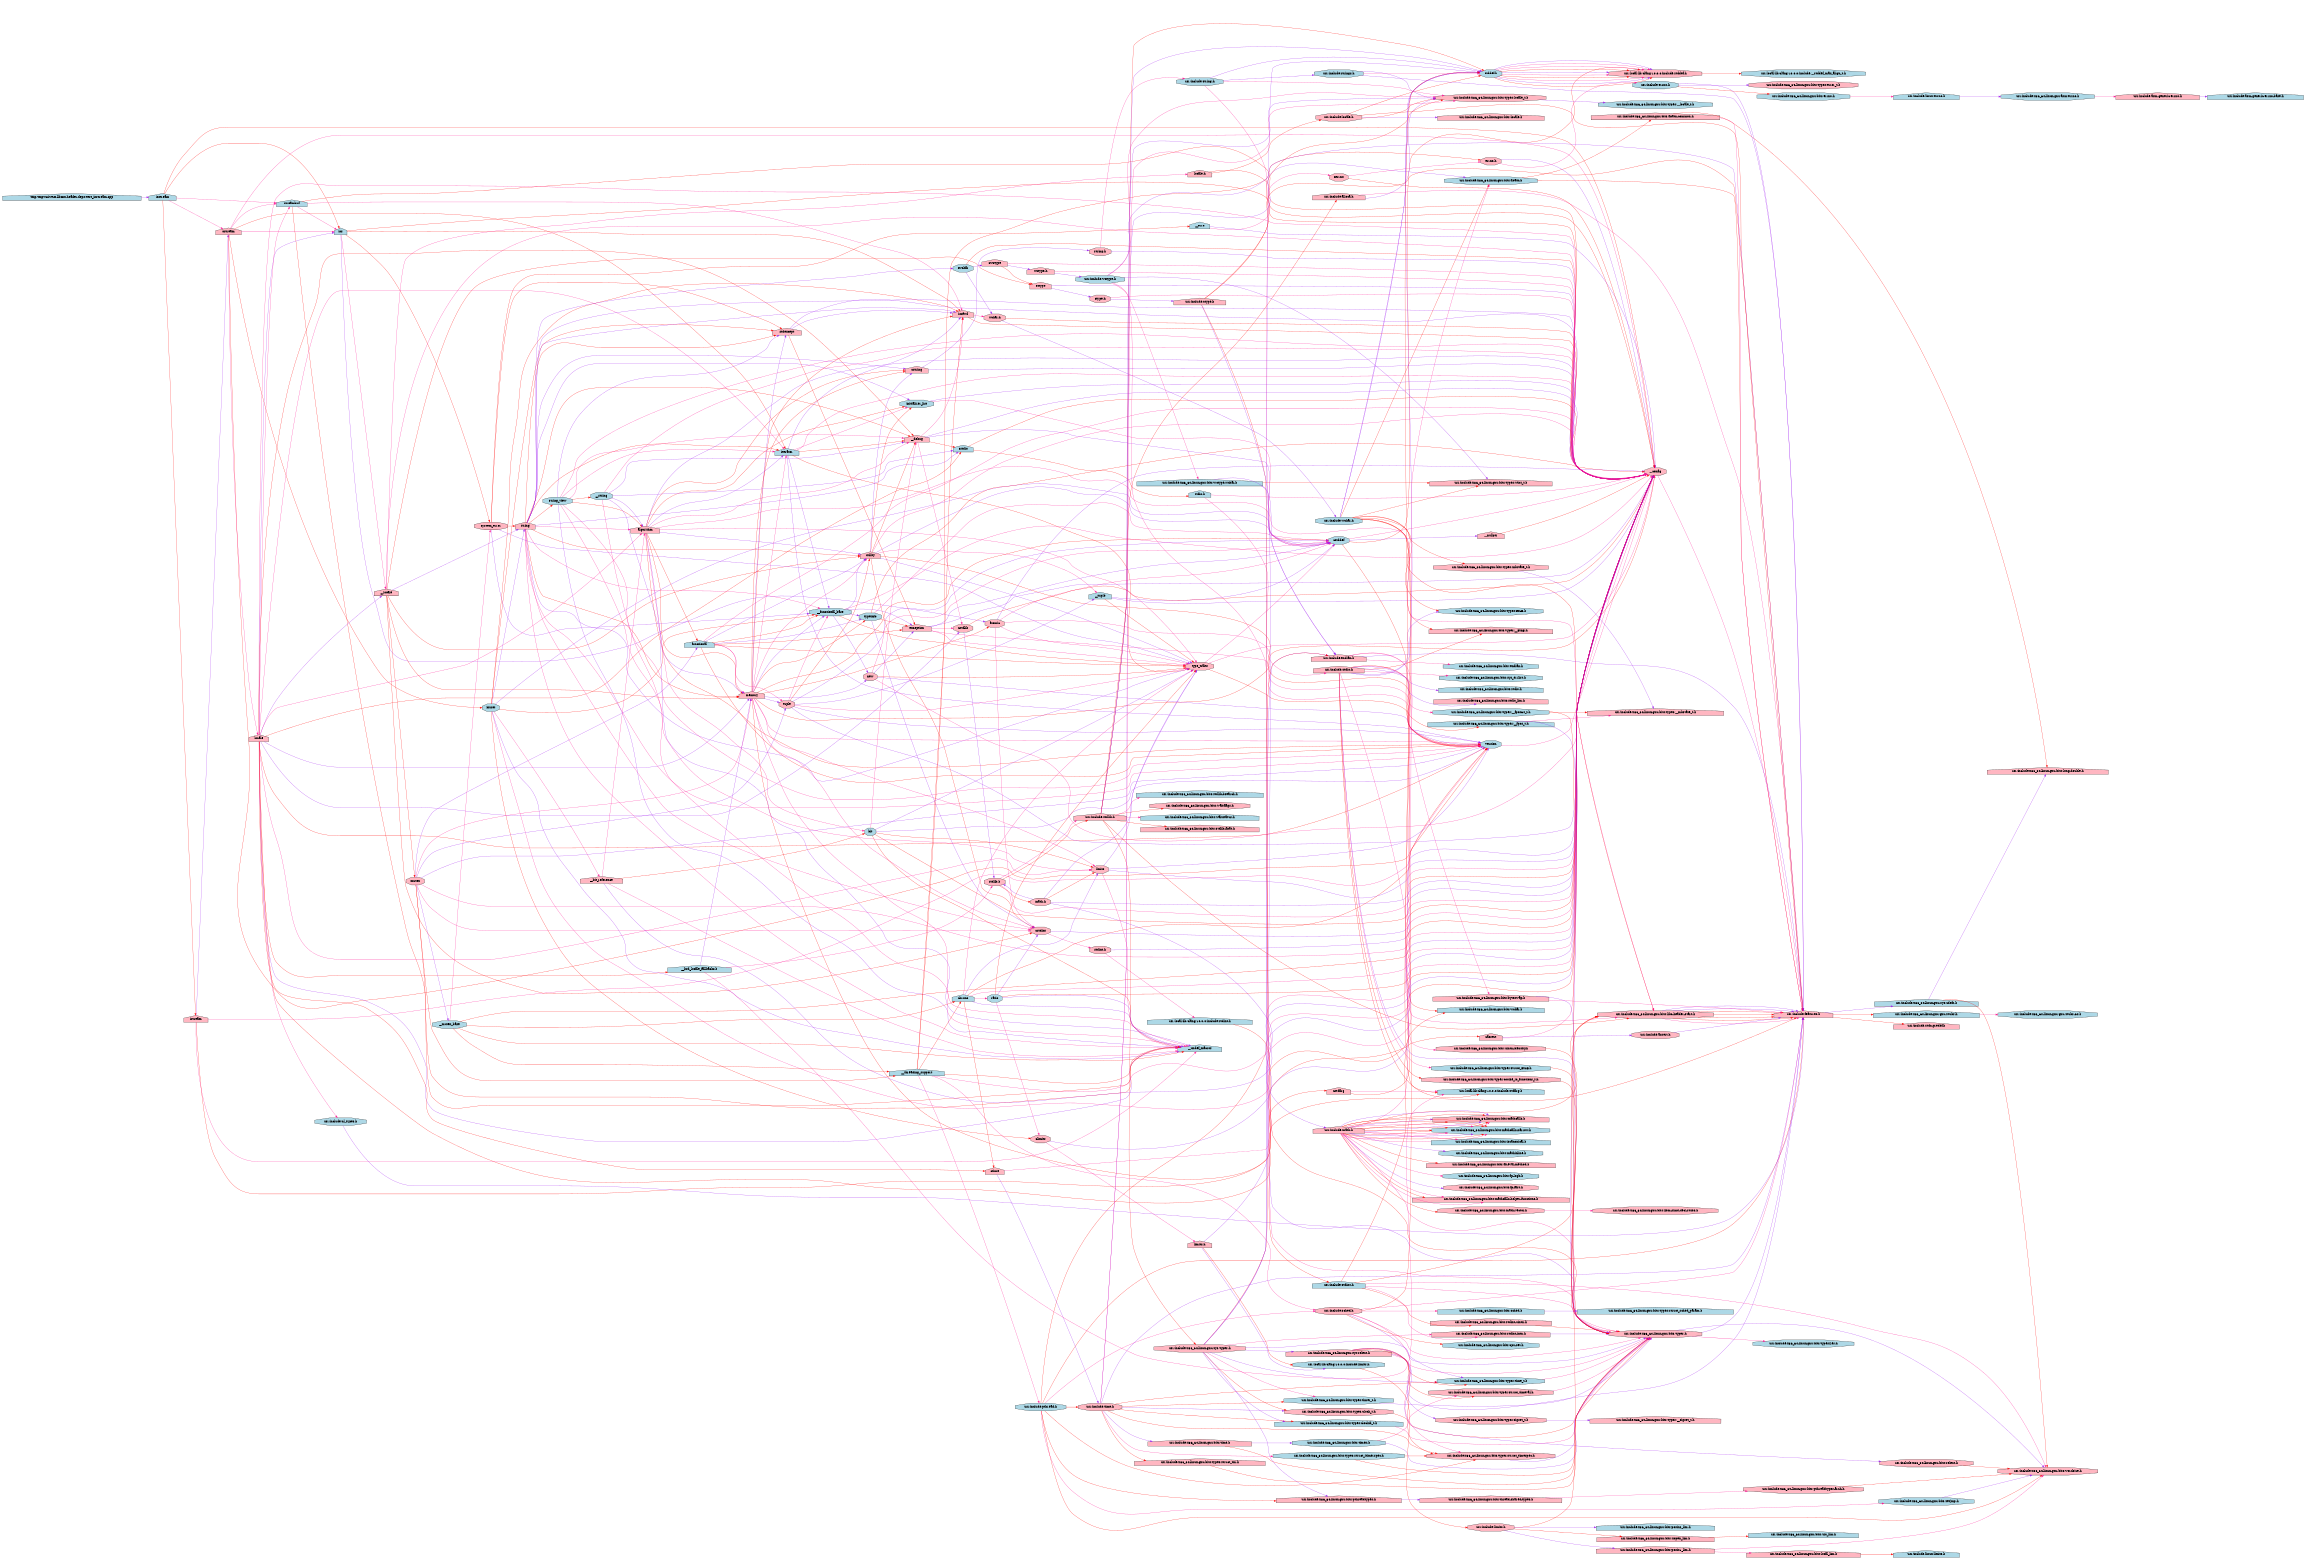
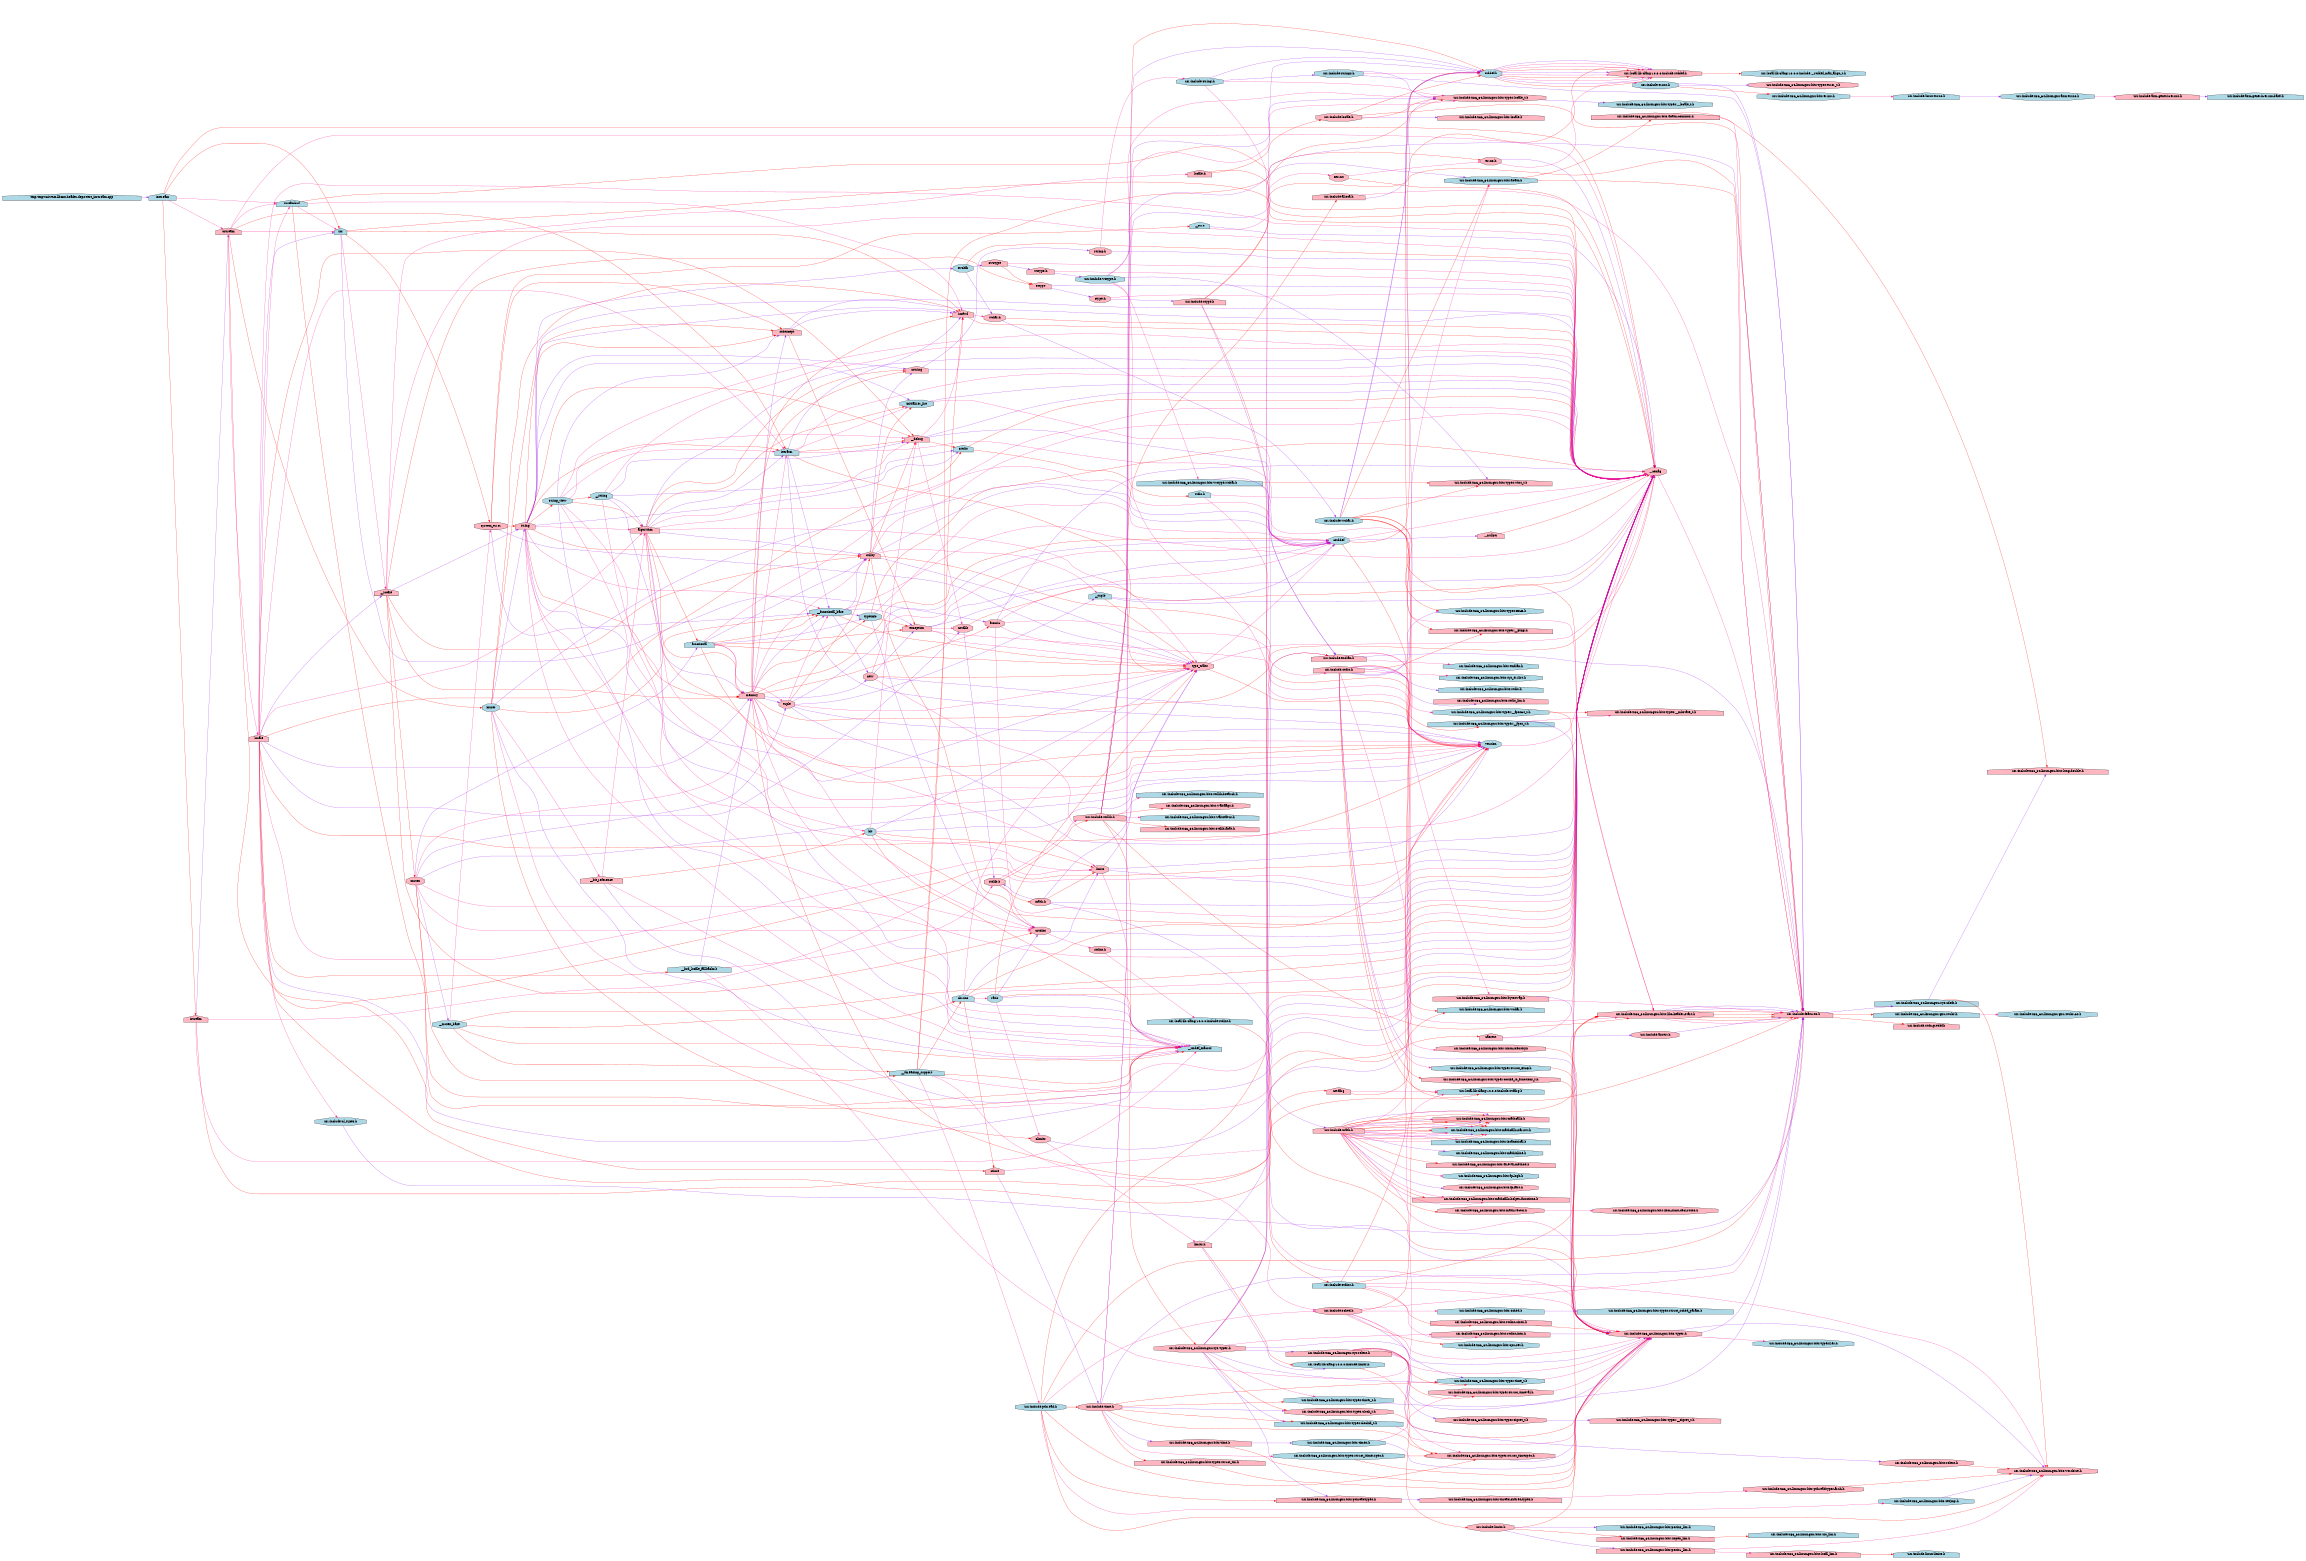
none -> (1093, 457)
(1491, 567) -> none
